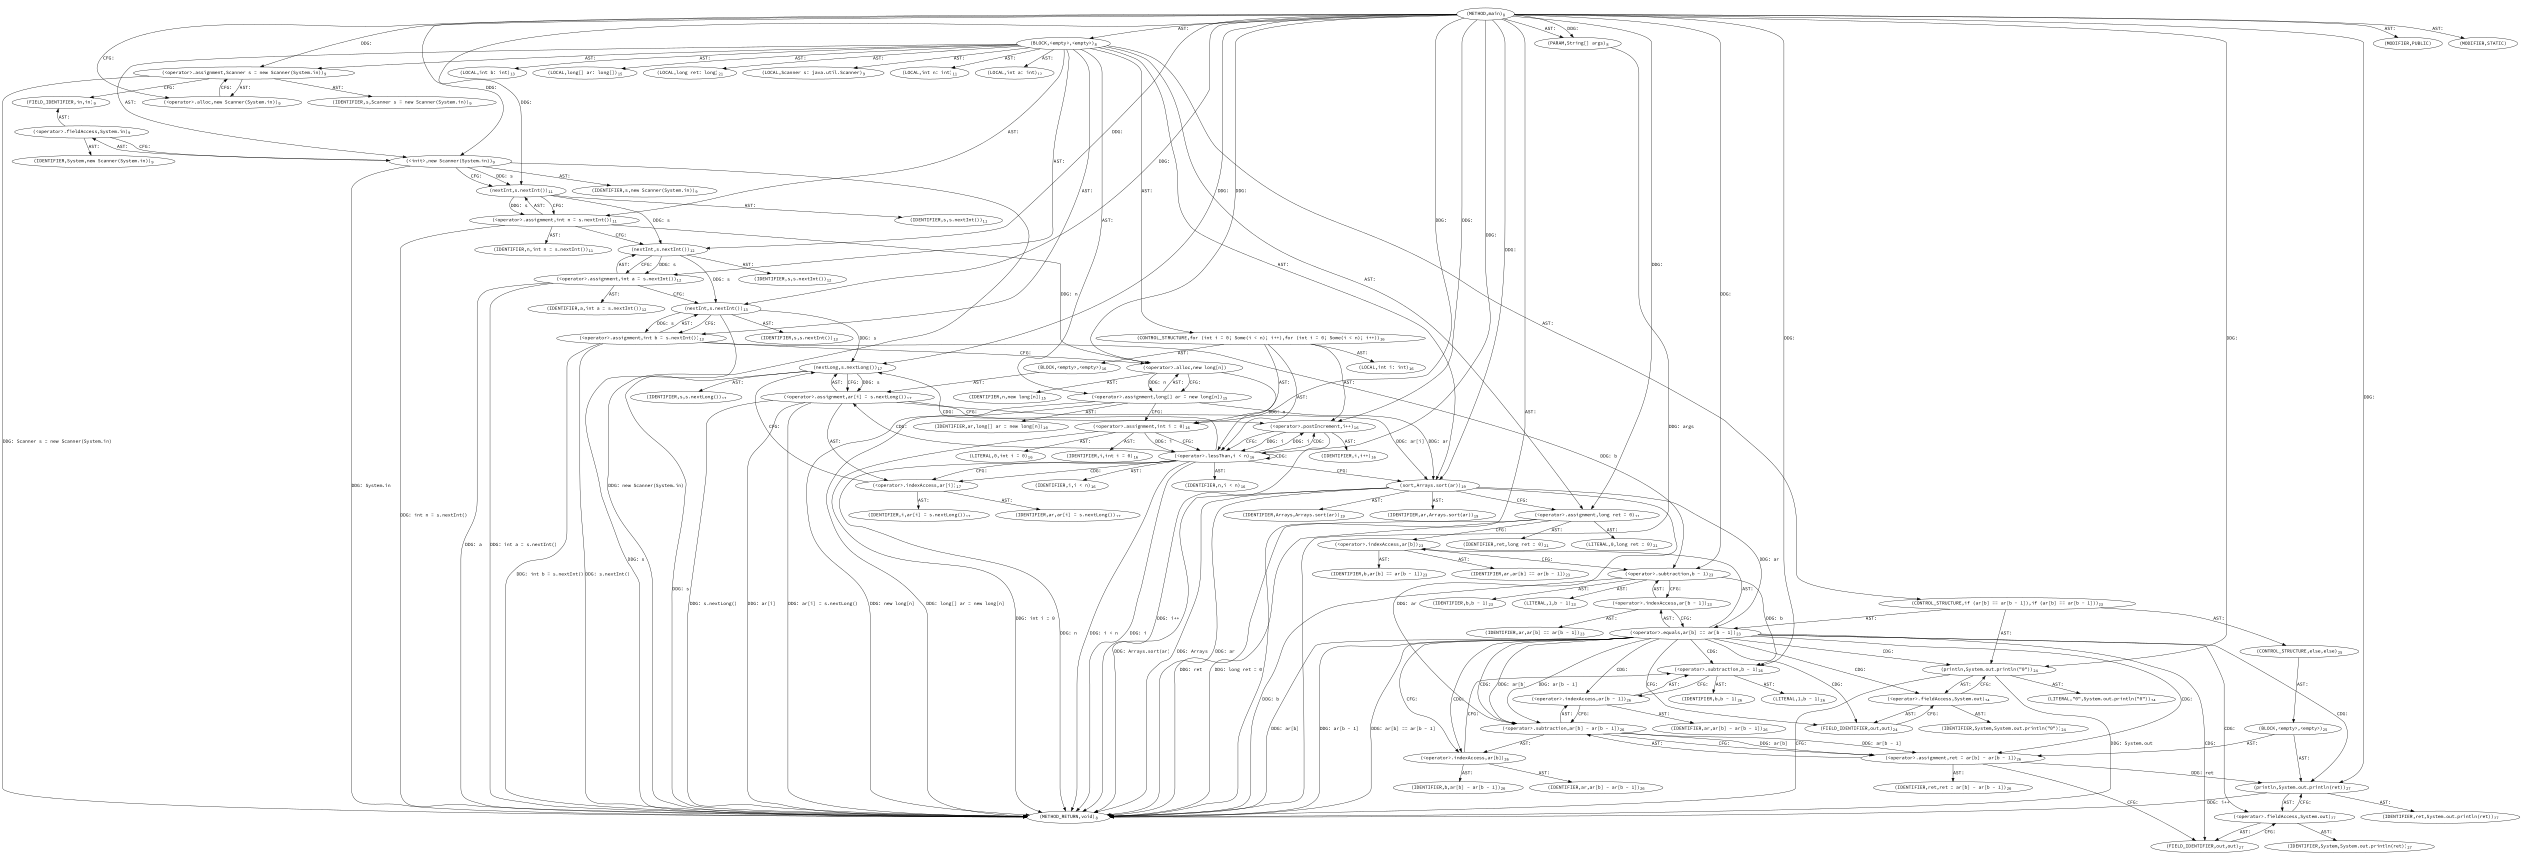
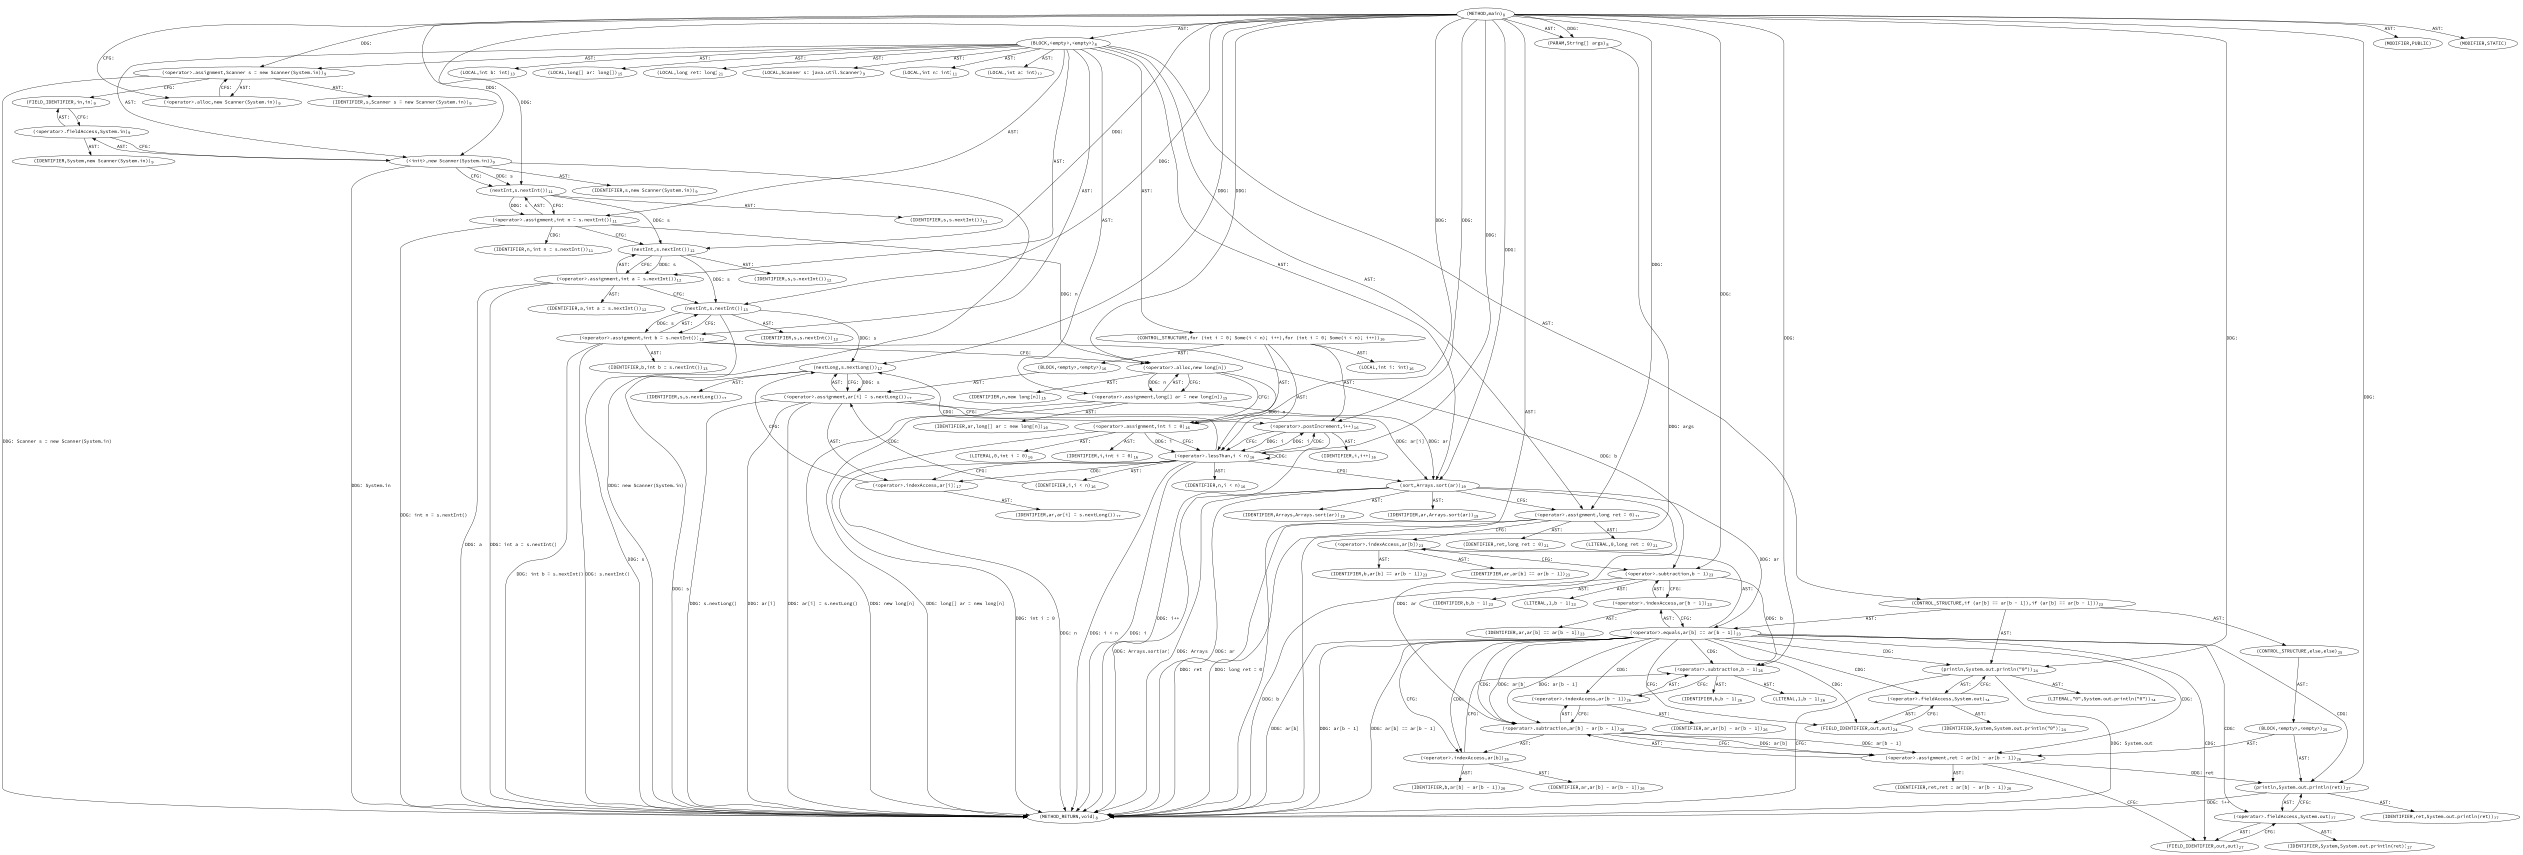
none -> (74, 115)
(557, 235) -> (557, 235)
none -> (658, 368)
(1151, 411) -> (1252, 405)
(1011, 447) -> (930, 462)
(919, 515) -> none
